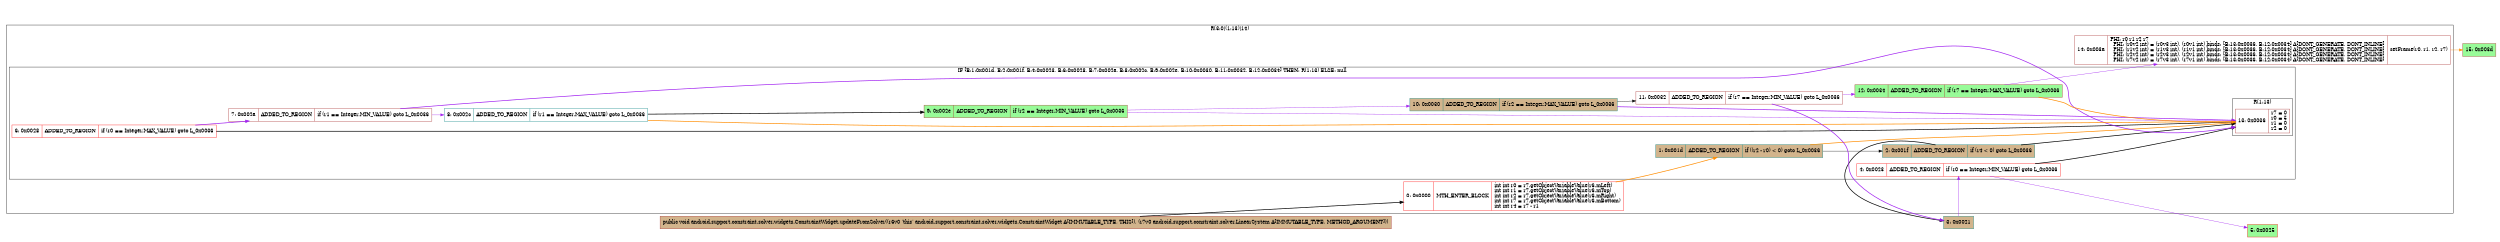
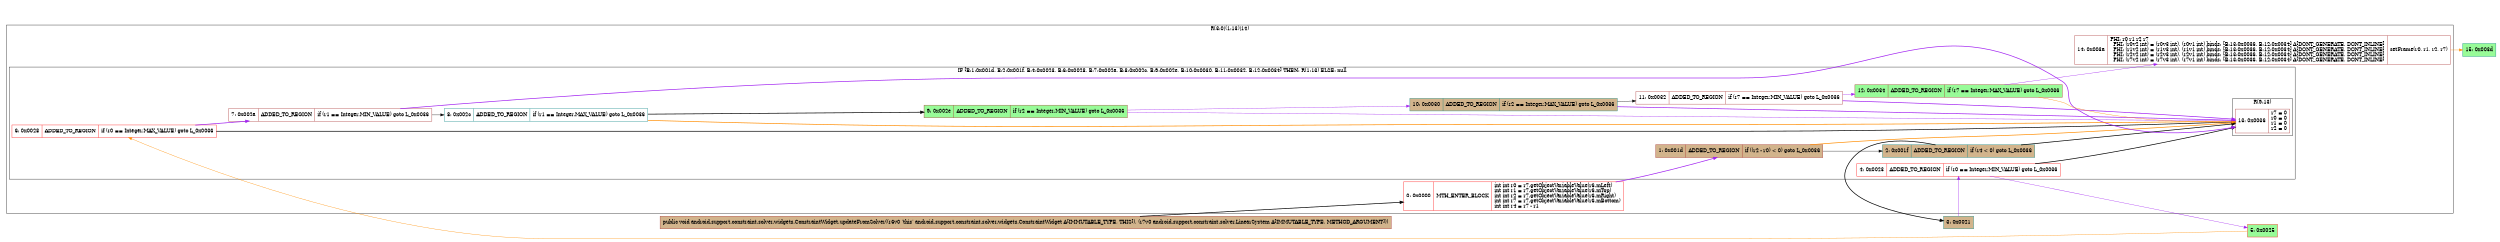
(2479, 50) -> (2479, 50)
(2263, 102) -> (2263, 102)
(436, 115) -> (436, 115)
(2110, 115) -> (2110, 115)
(2279, 118) -> (2279, 118)
(1739, 151) -> (1739, 151)
(1665, 171) -> (1665, 171)
(1851, 173) -> (2037, 108)
none -> (1182, 239)
